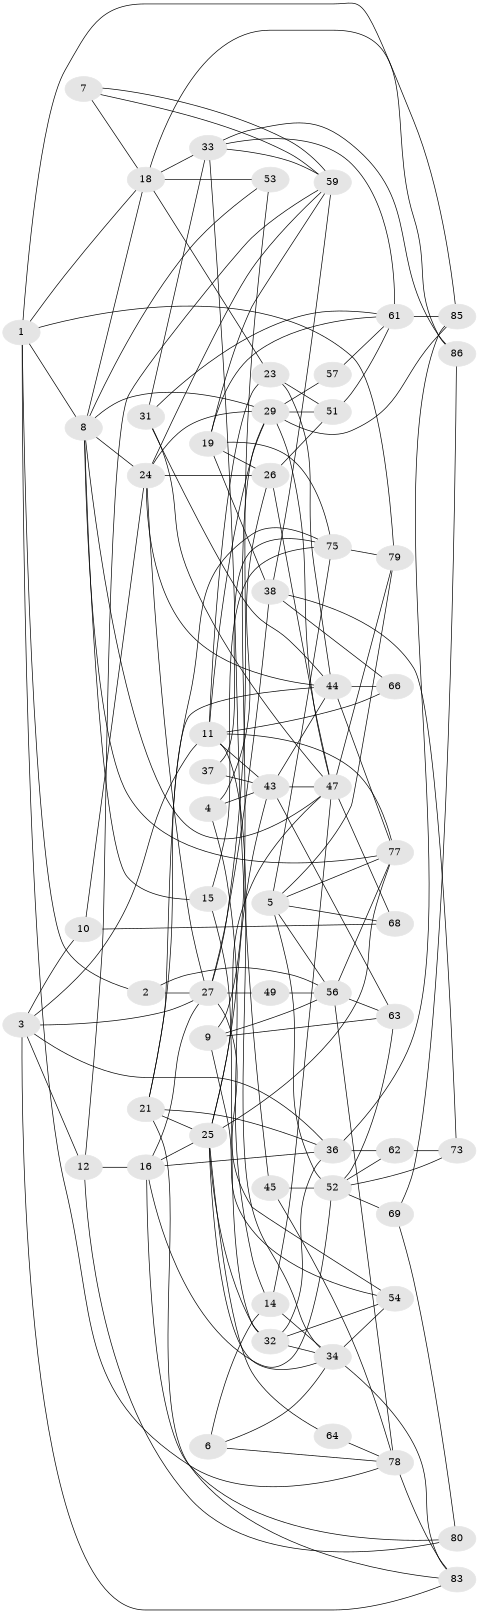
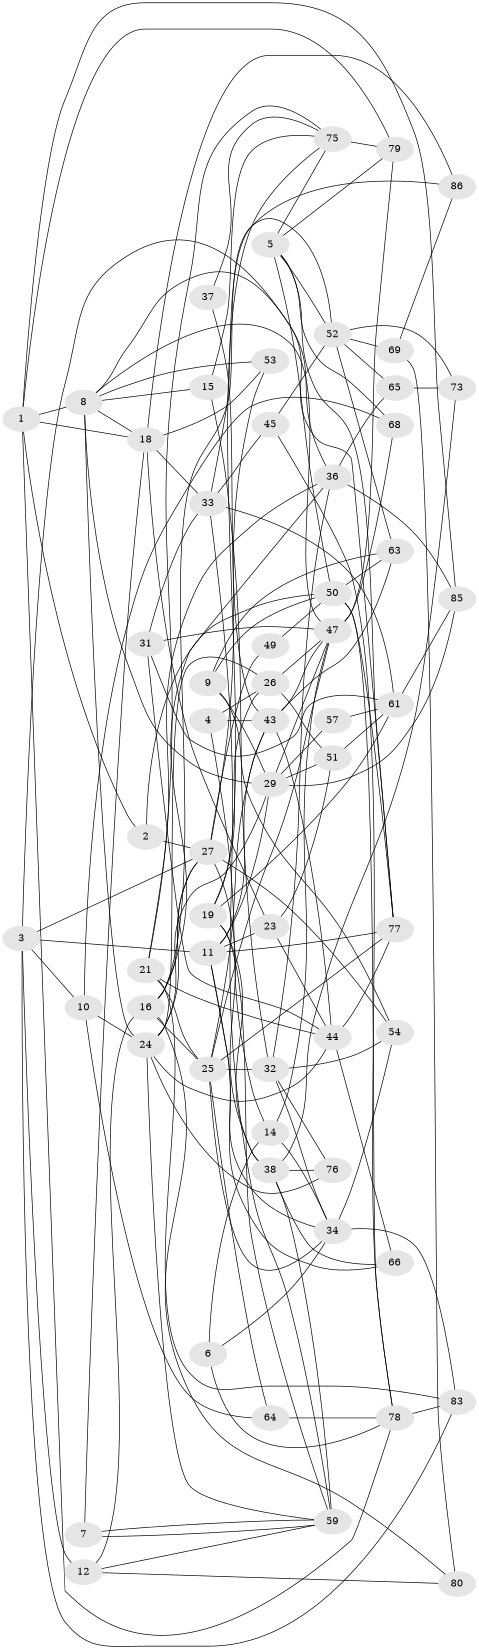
(333, 993) -> (333, 593)
(395, 1151) -> (395, 388)
none -> (333, 1170)
none -> (129, 1246)
